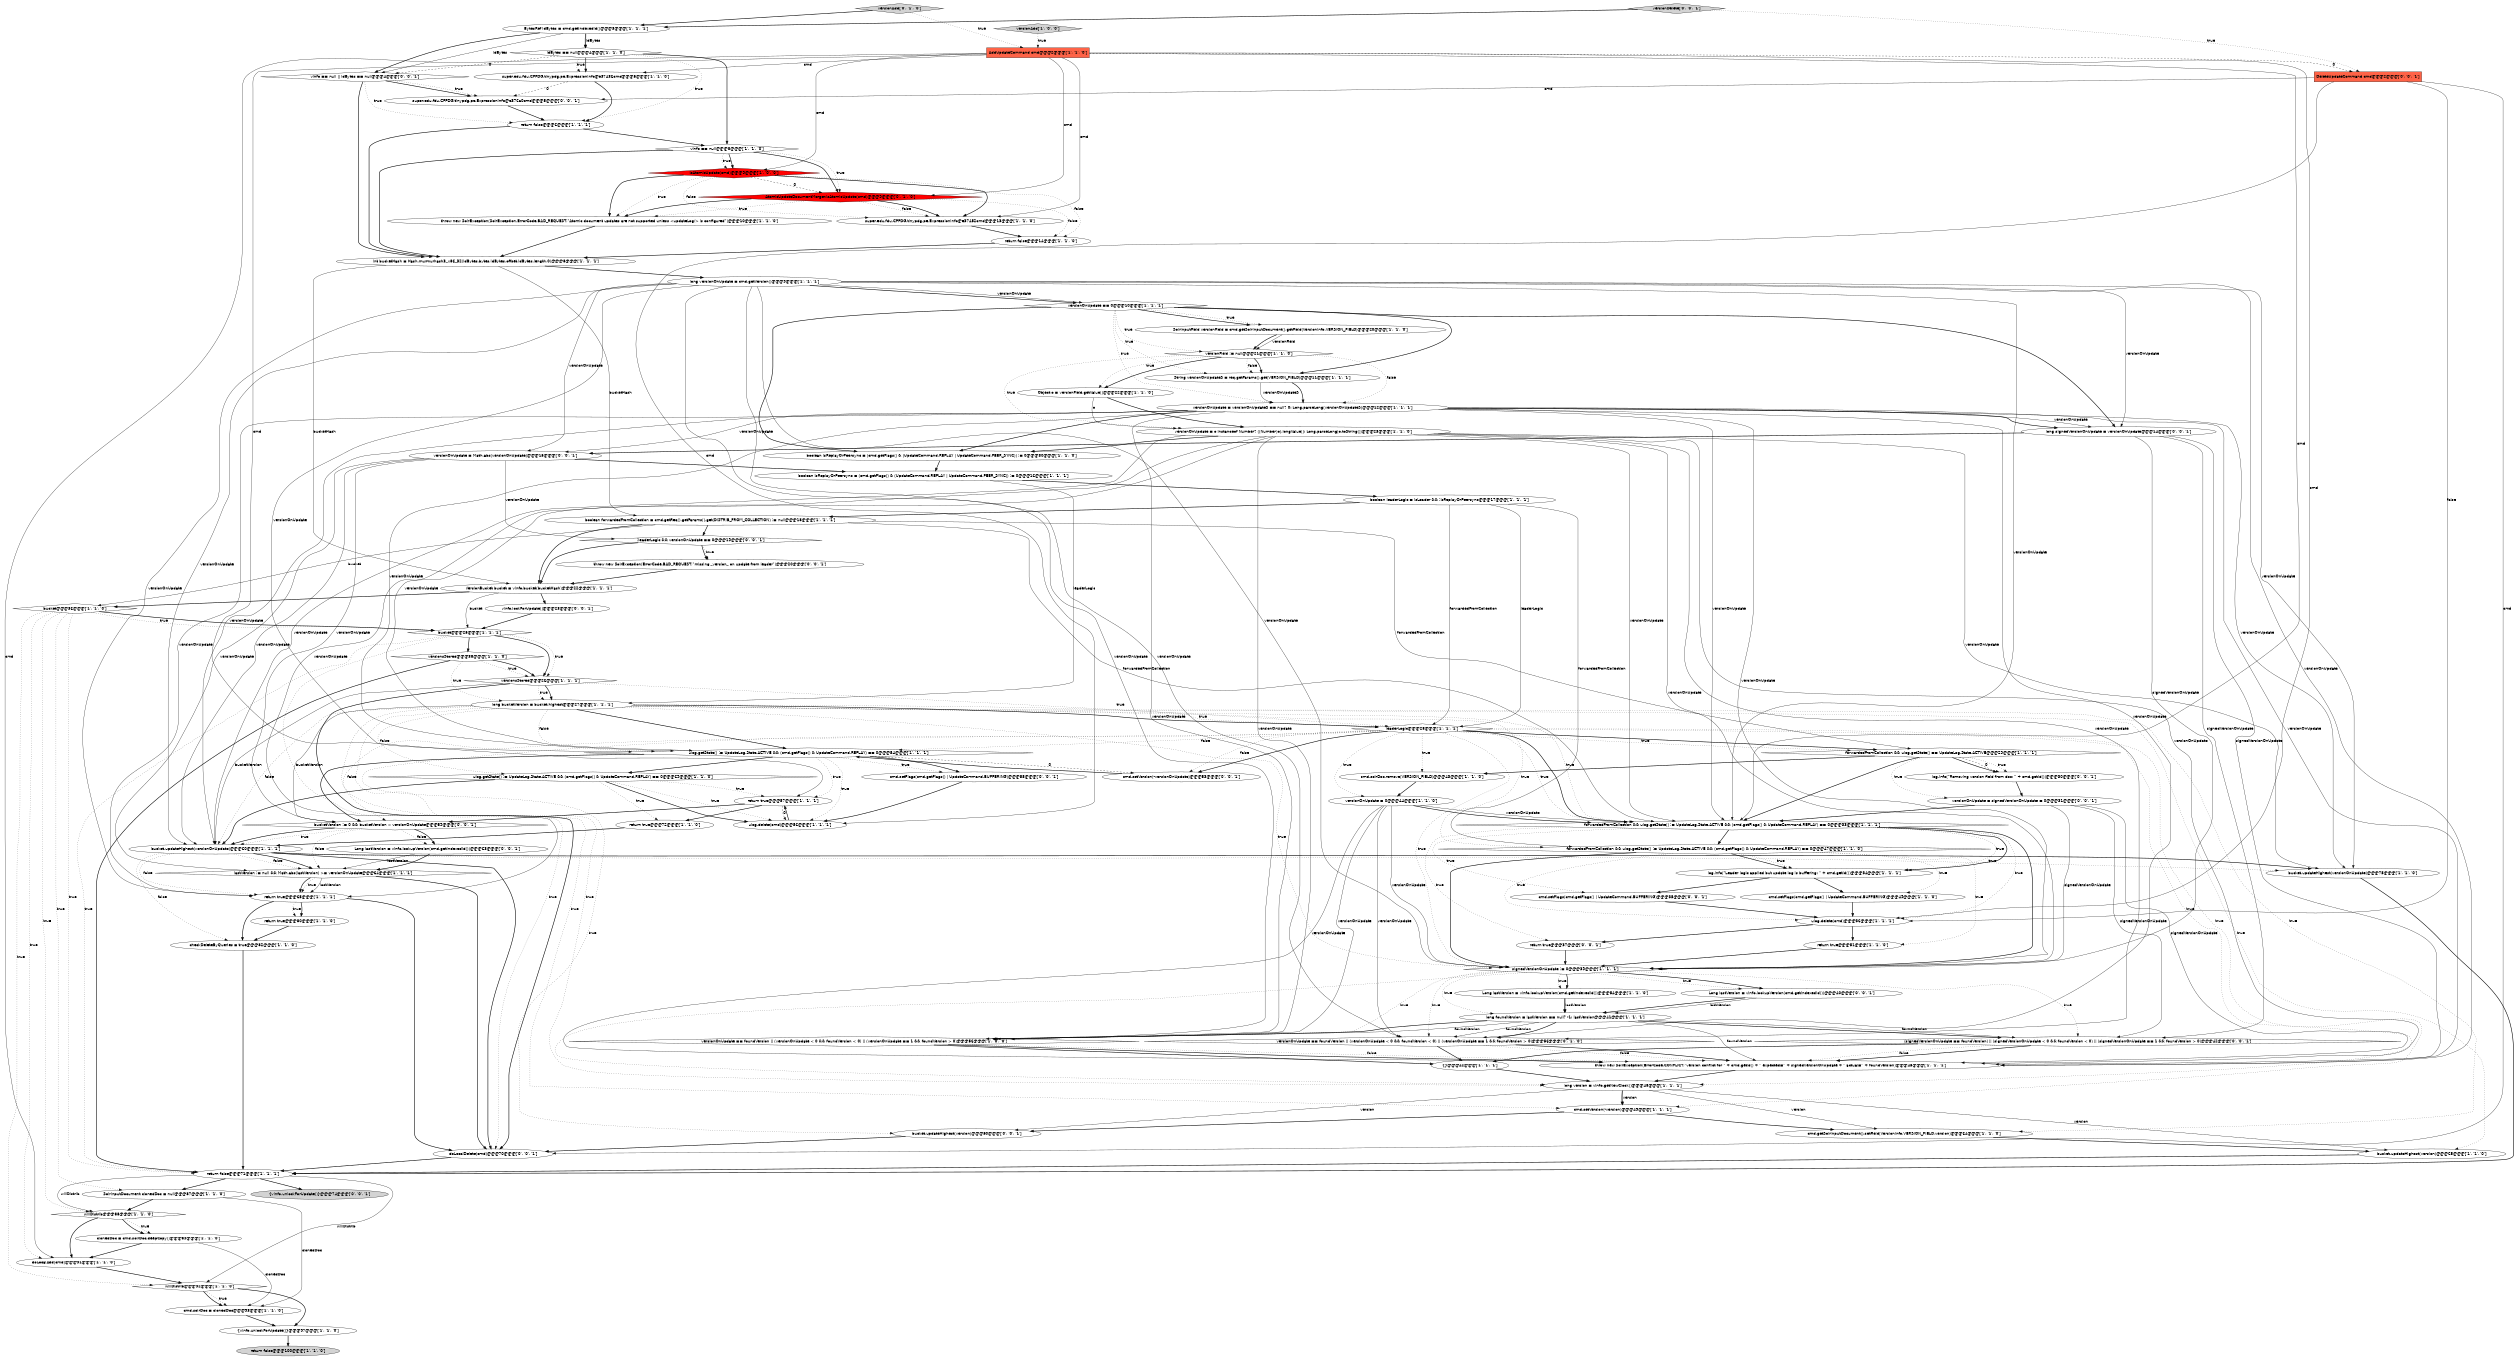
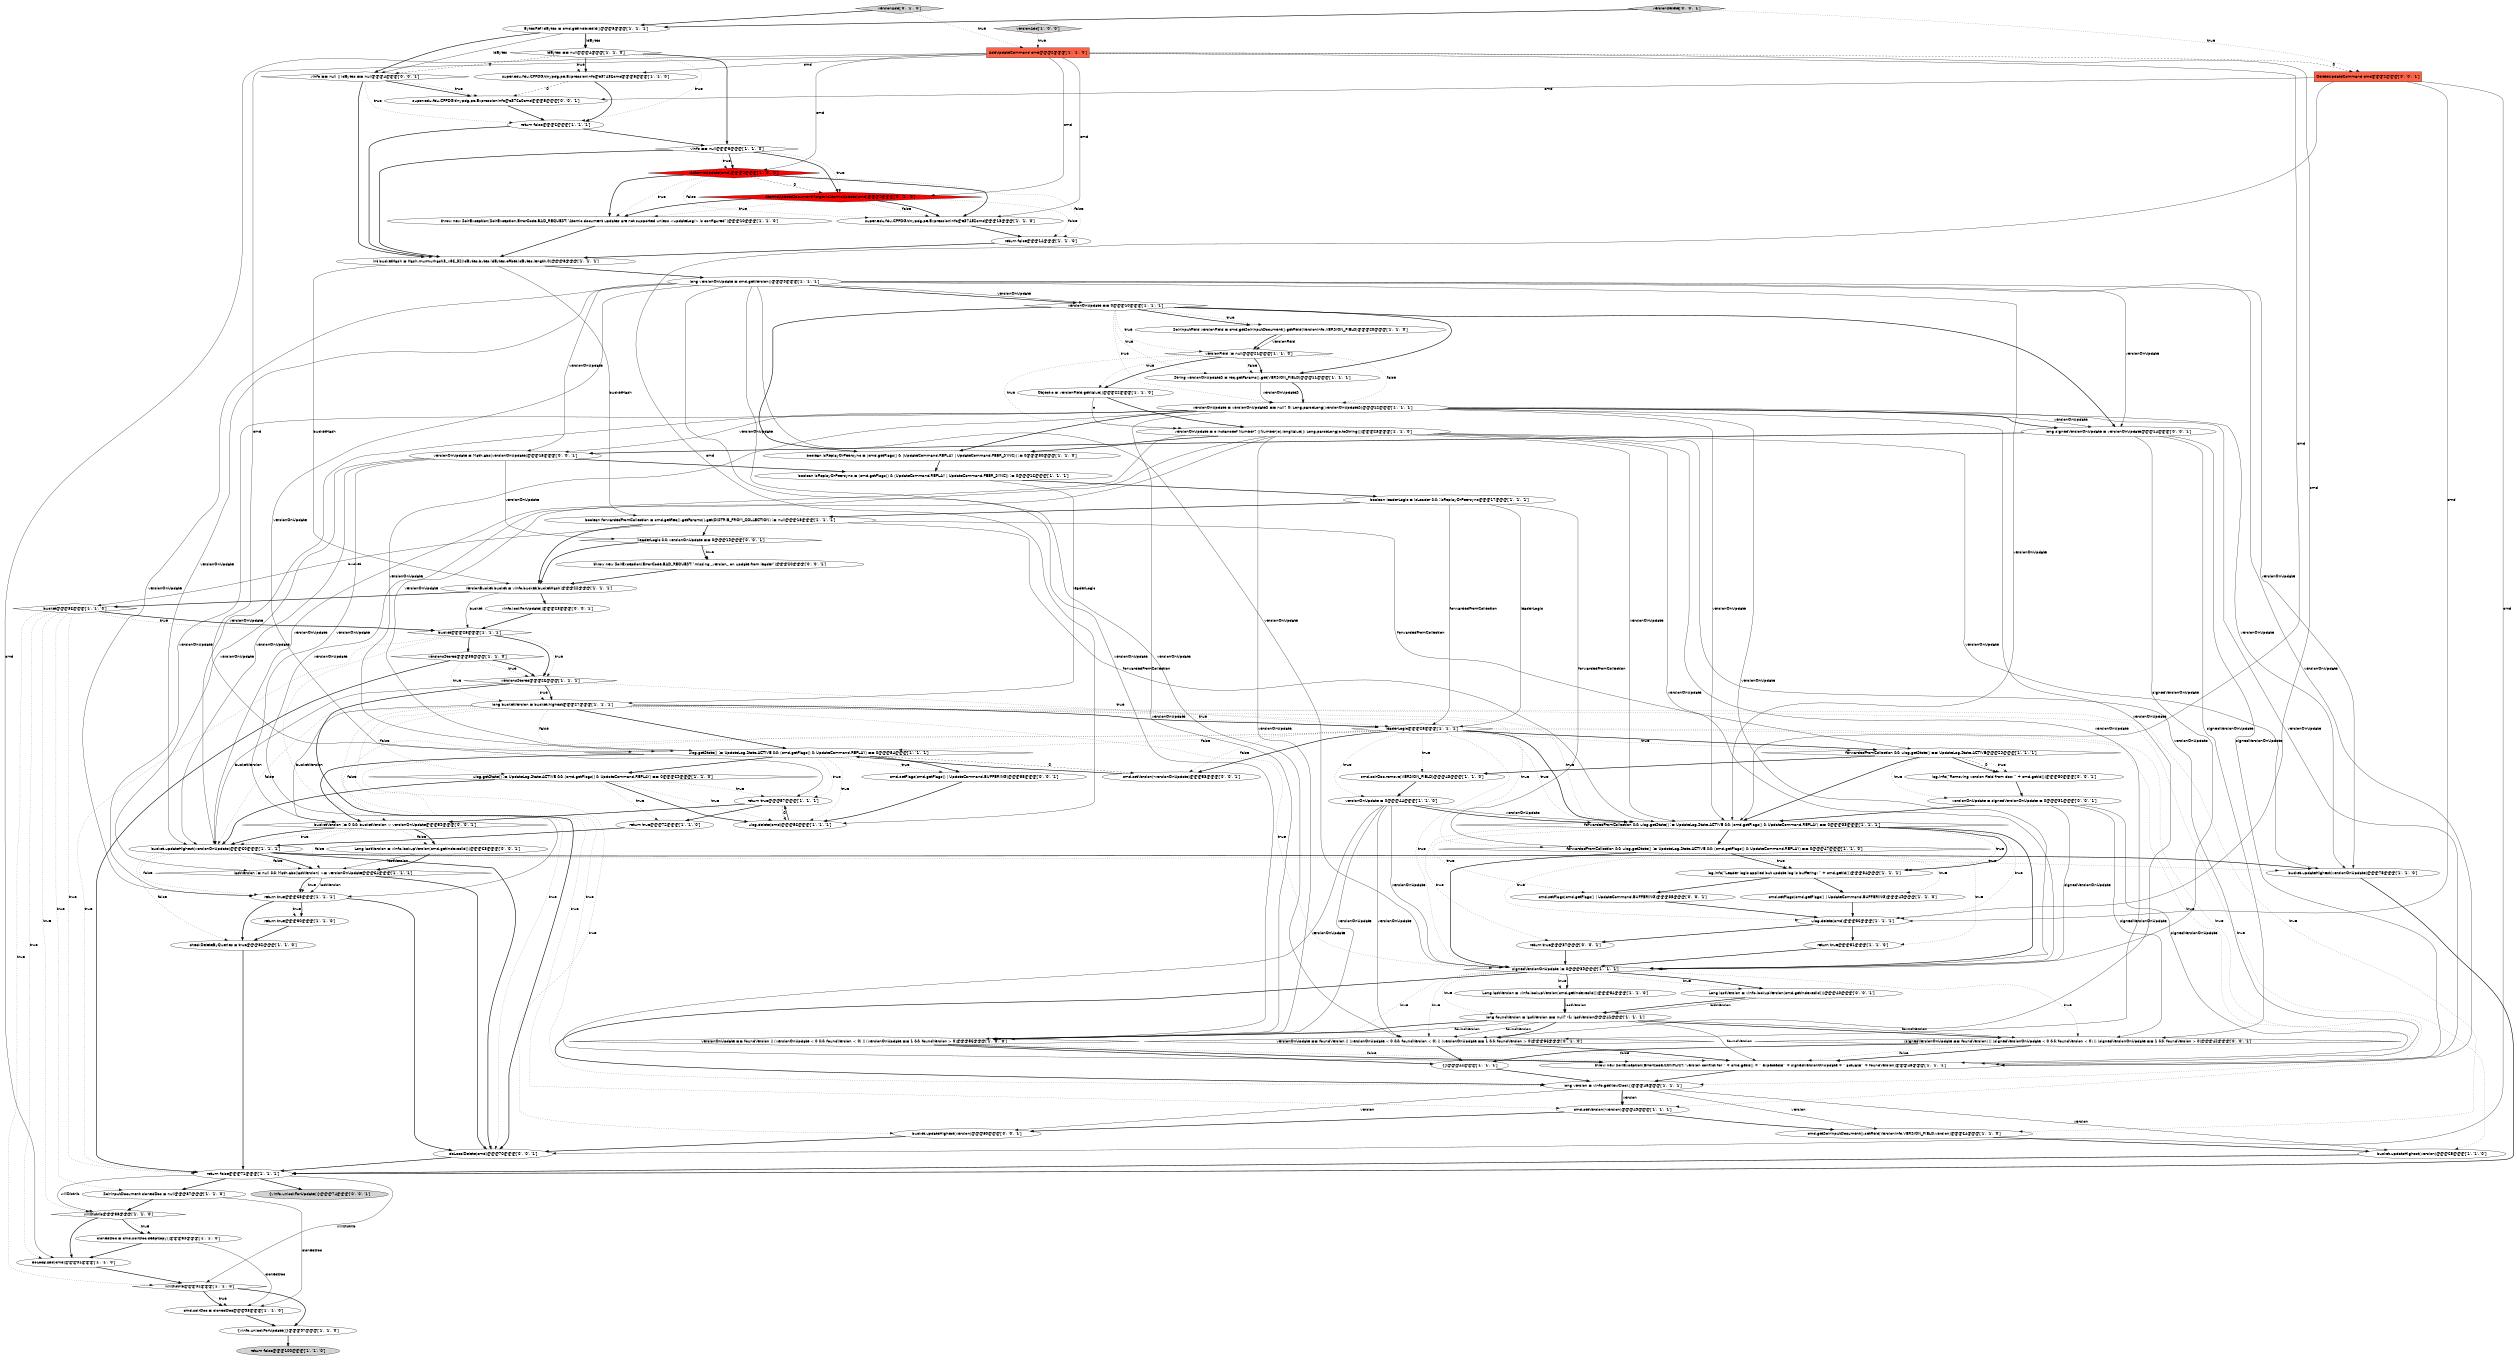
(2452, 500) -> (2452, 500)
(557, 1054) -> (557, 1054)
